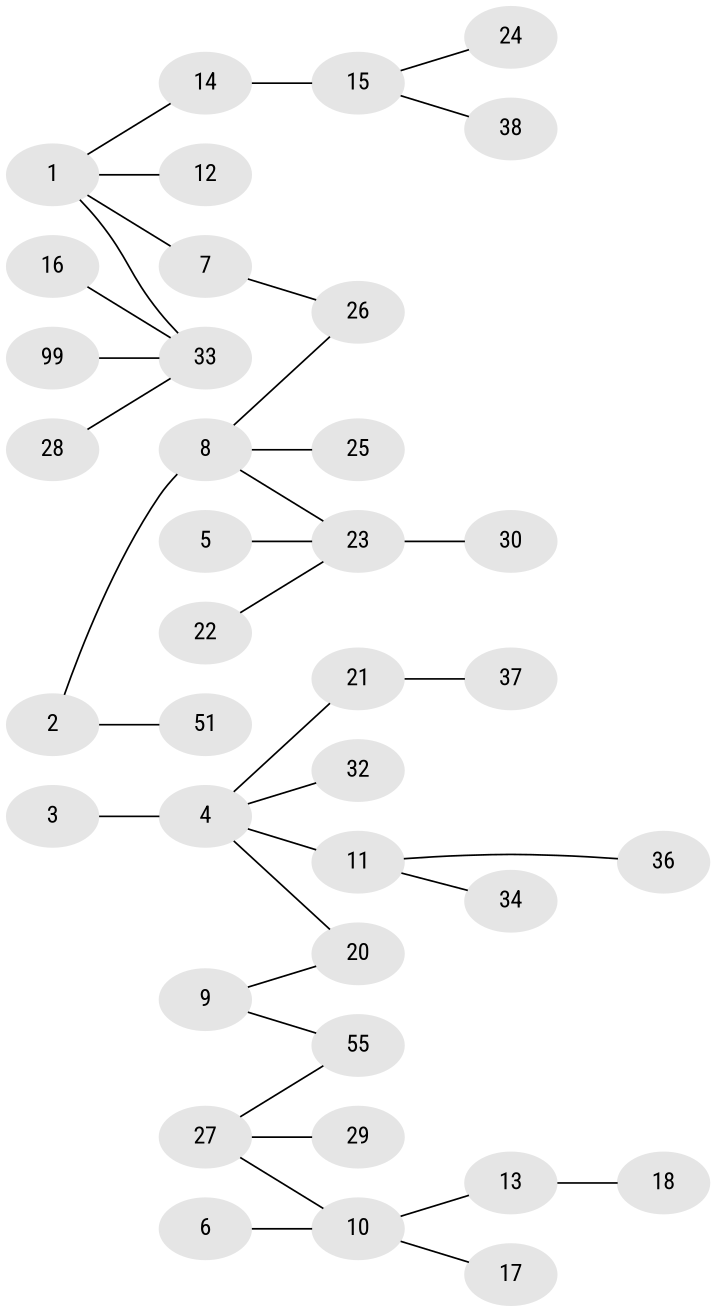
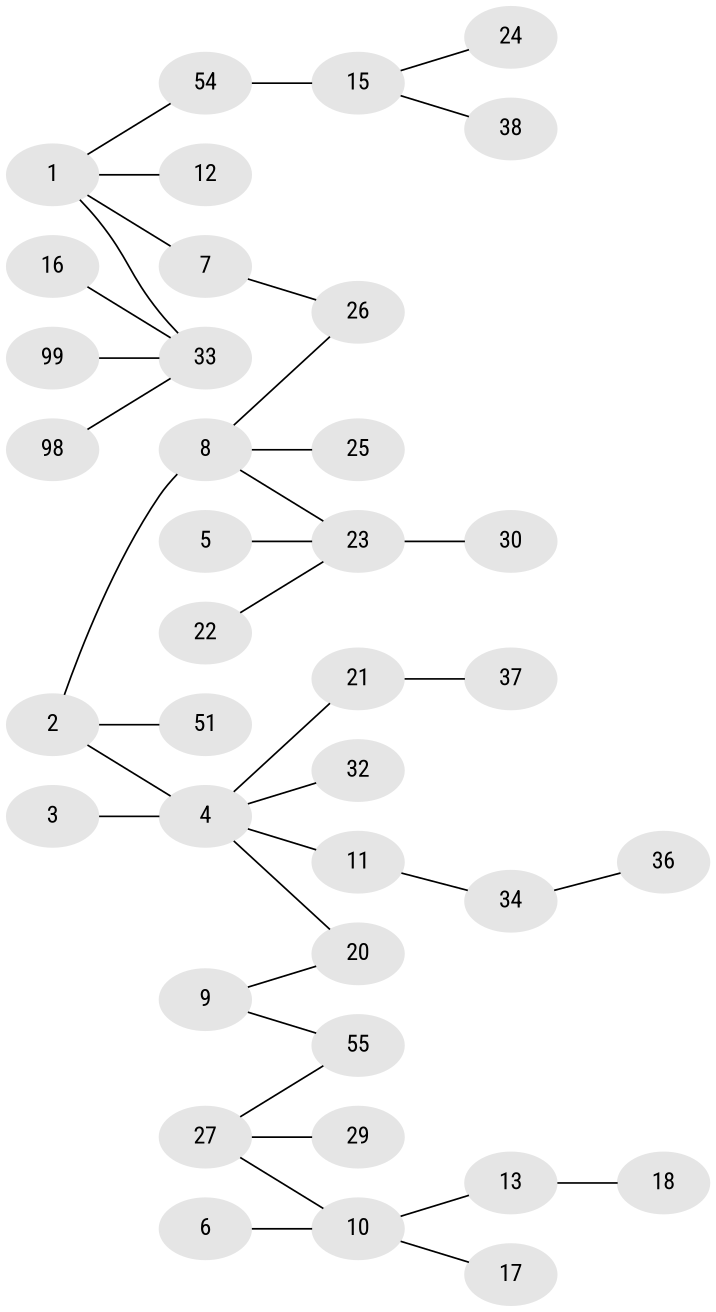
(205, 83) -> (205, 83)
(53, 450) -> (53, 450)
none -> (129, 771)
(511, 854) -> (587, 882)
